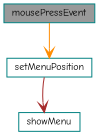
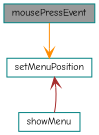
(43, 90) -> (56, 100)
